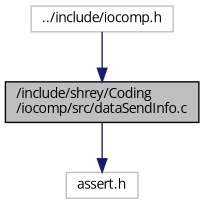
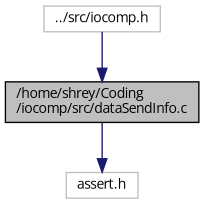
(102, 19) -> (102, 19)
(102, 102) -> (102, 102)
